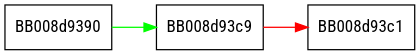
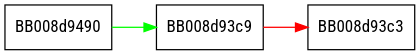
(58, 27) -> (58, 27)
(361, 27) -> (361, 27)
